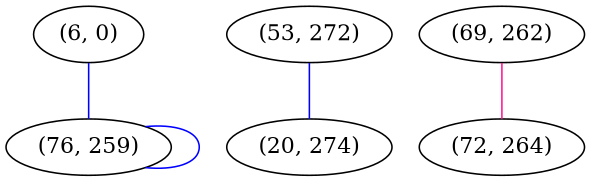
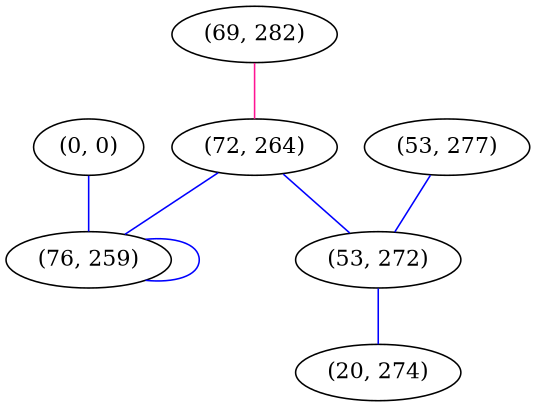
(89, 34) -> (89, 147)
(502, 34) -> (255, 34)
none -> (447, 147)
none -> (172, 204)
none -> (316, 204)
